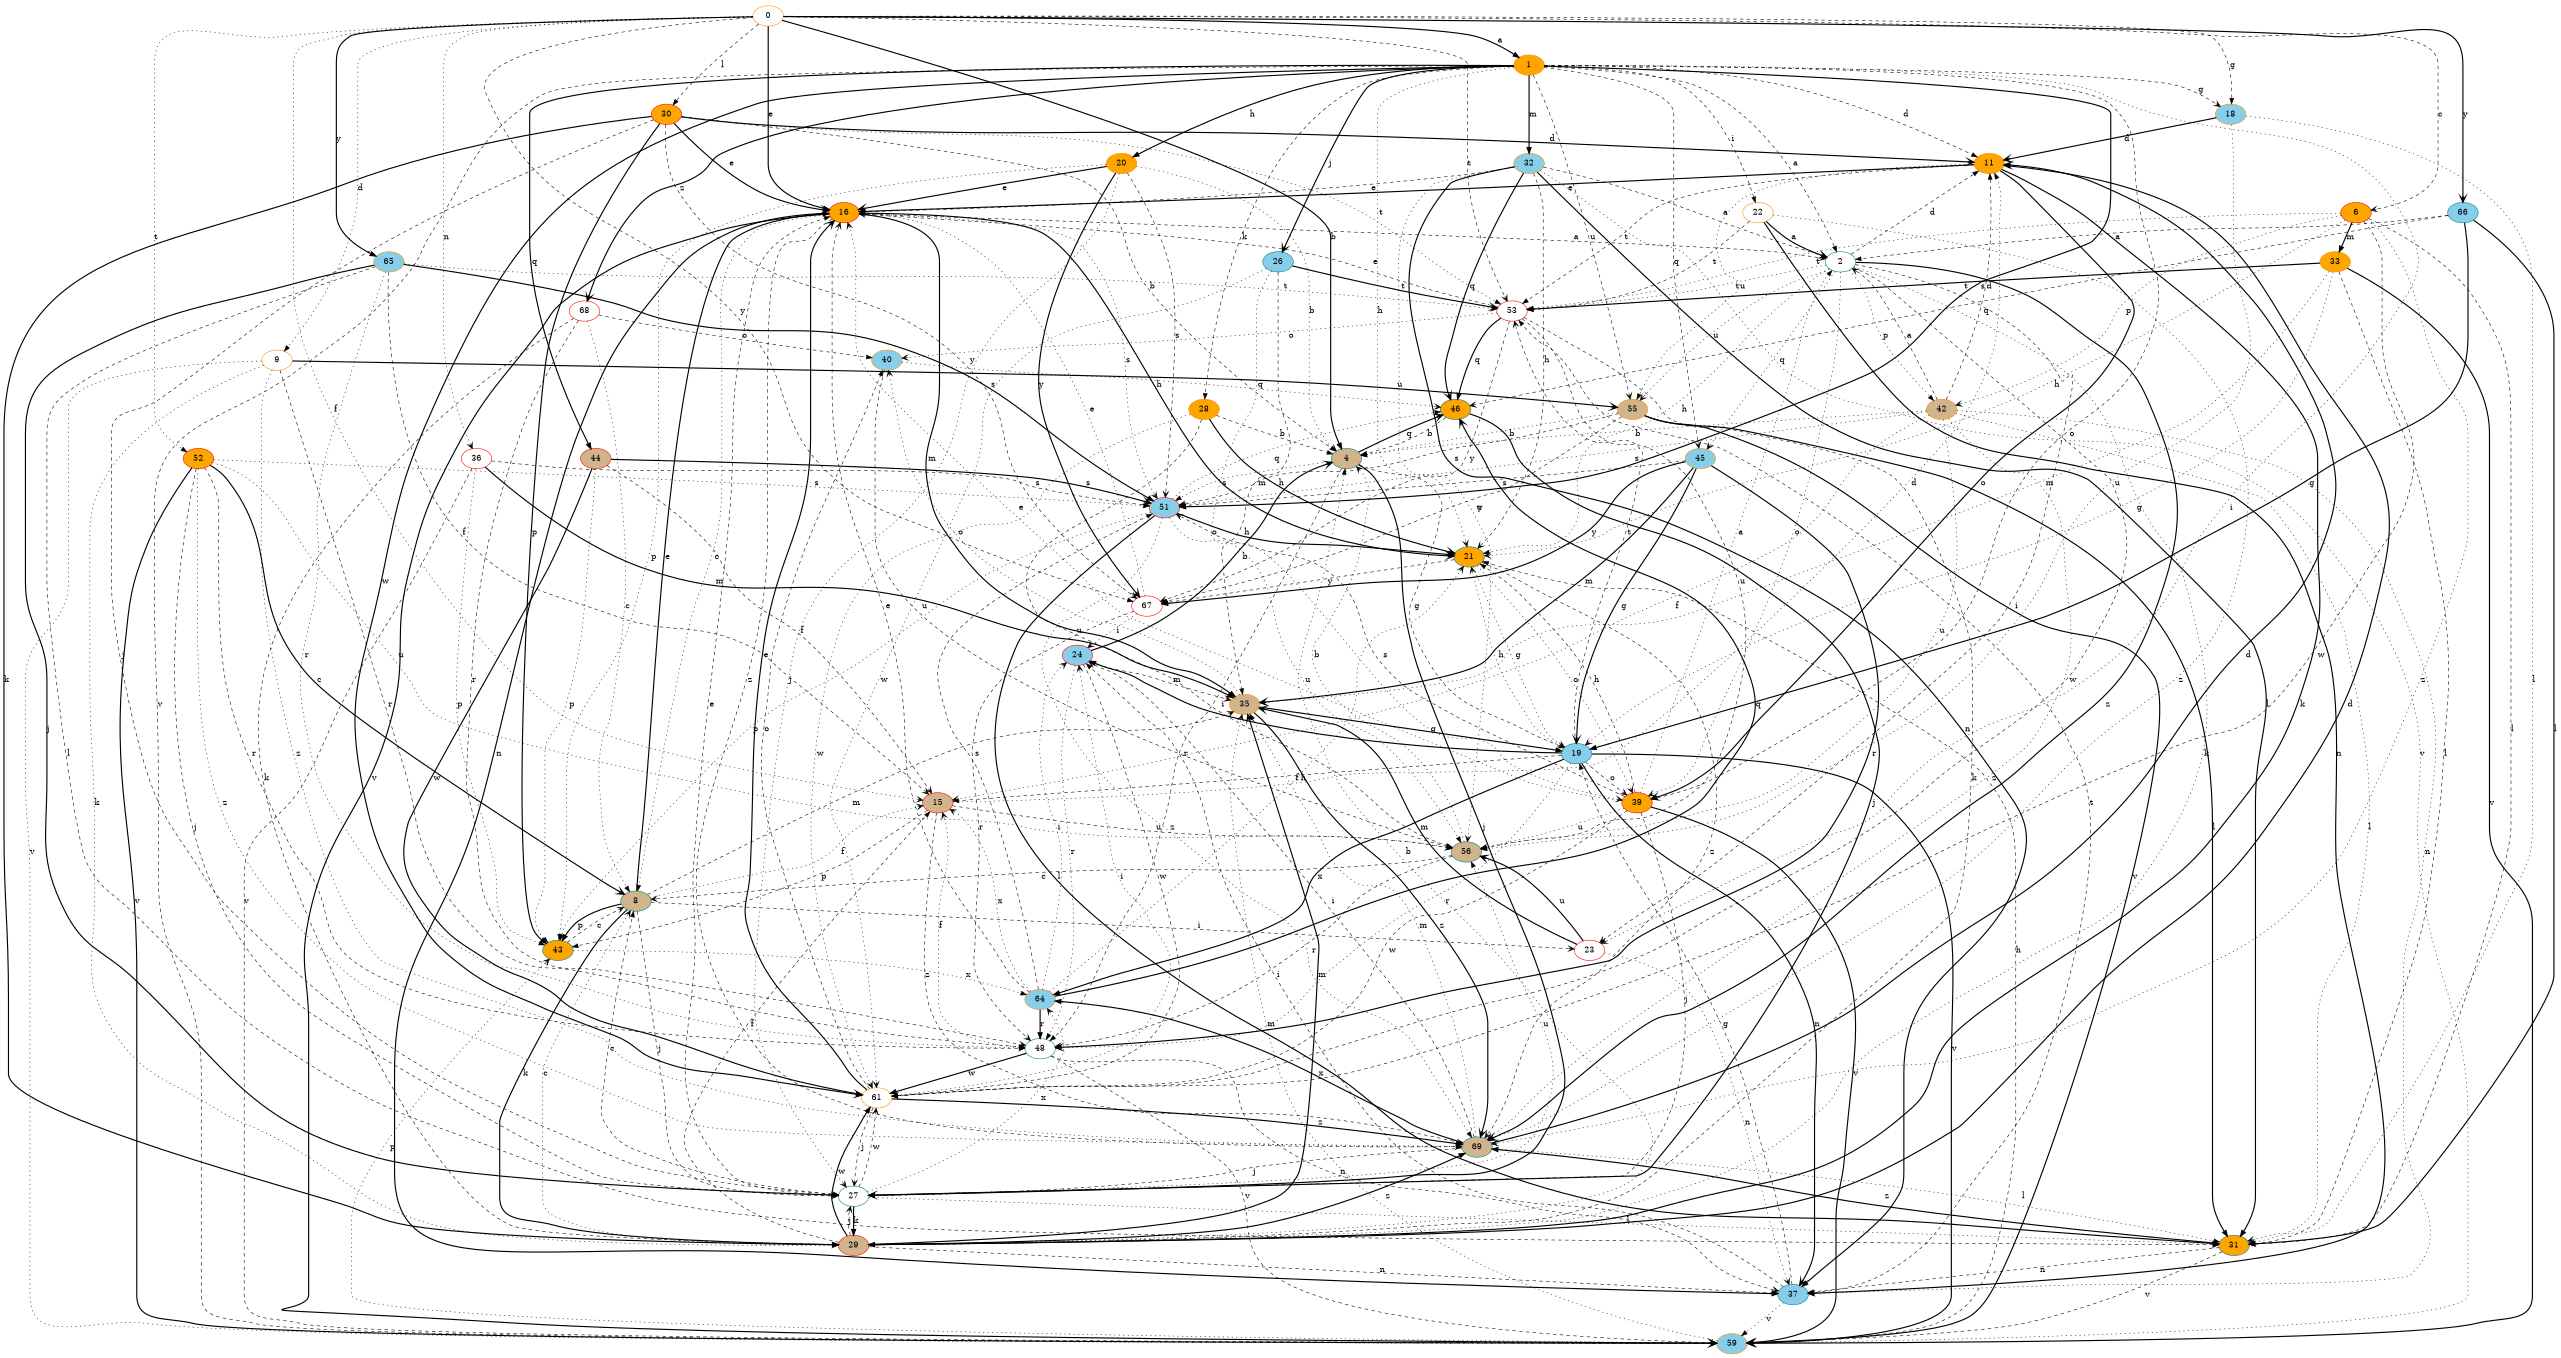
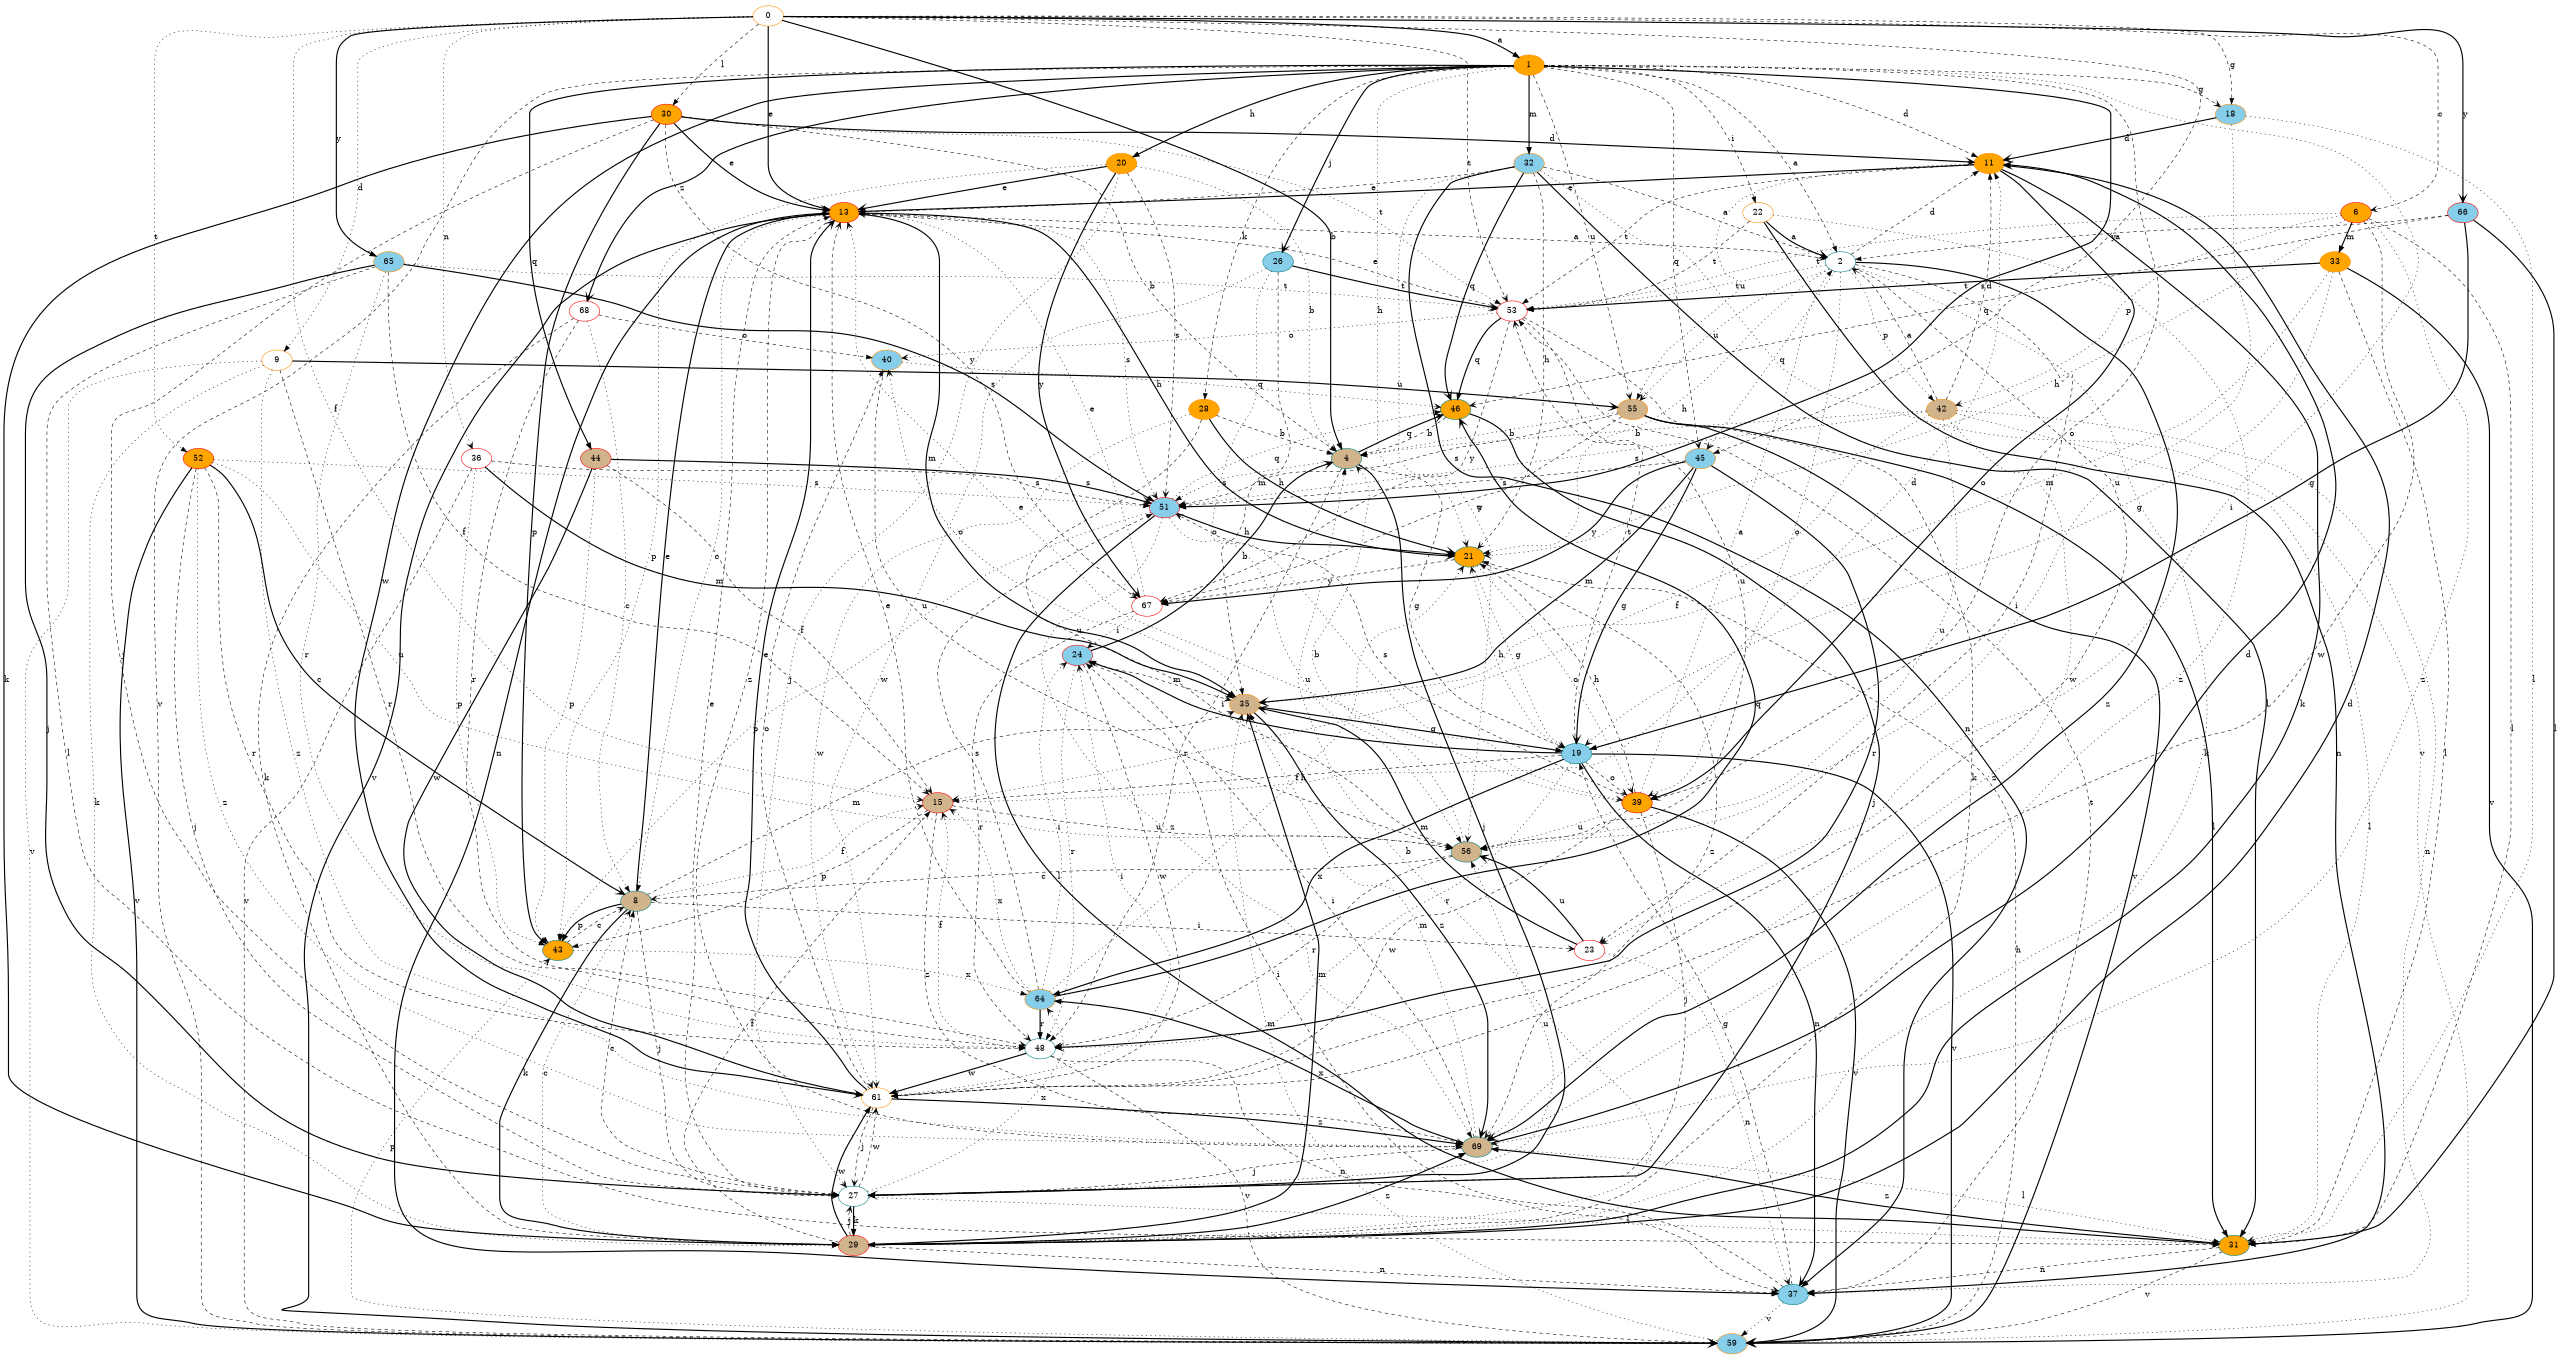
(844, 213) -> (844, 213)
(2463, 213) -> (2463, 213)
(668, 259) -> (1806, 42)
